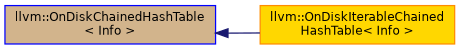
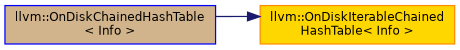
(244, 33) -> (231, 16)
